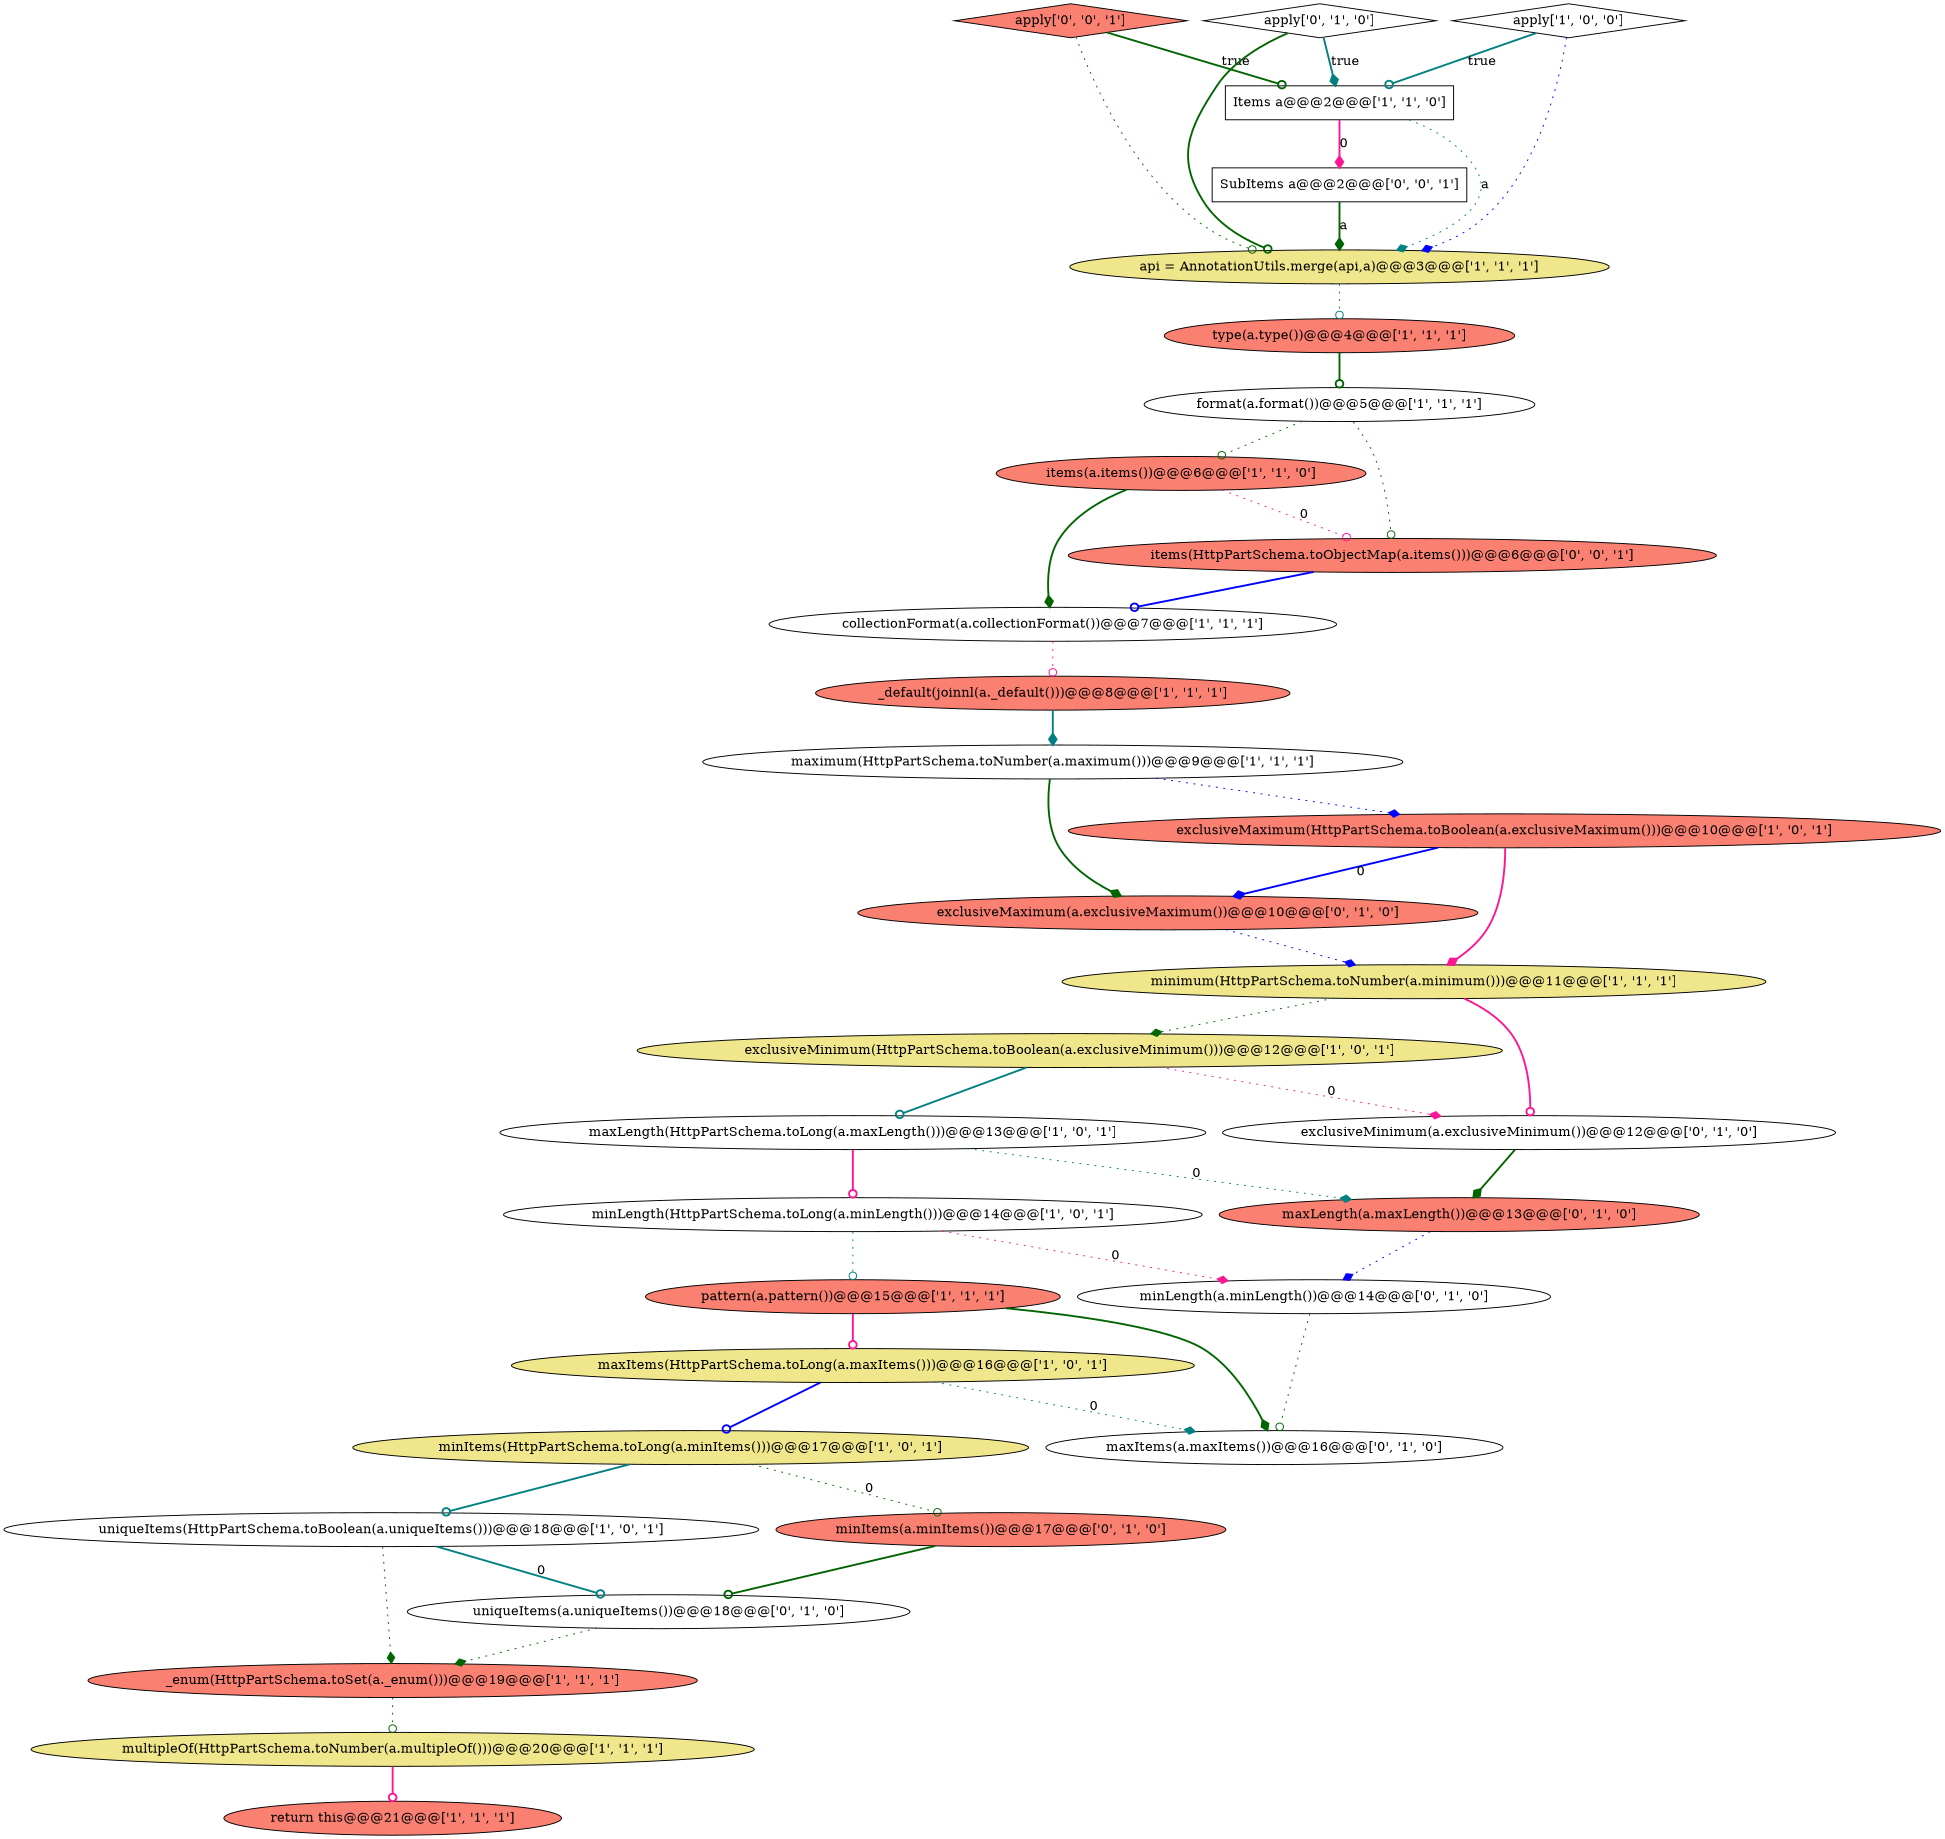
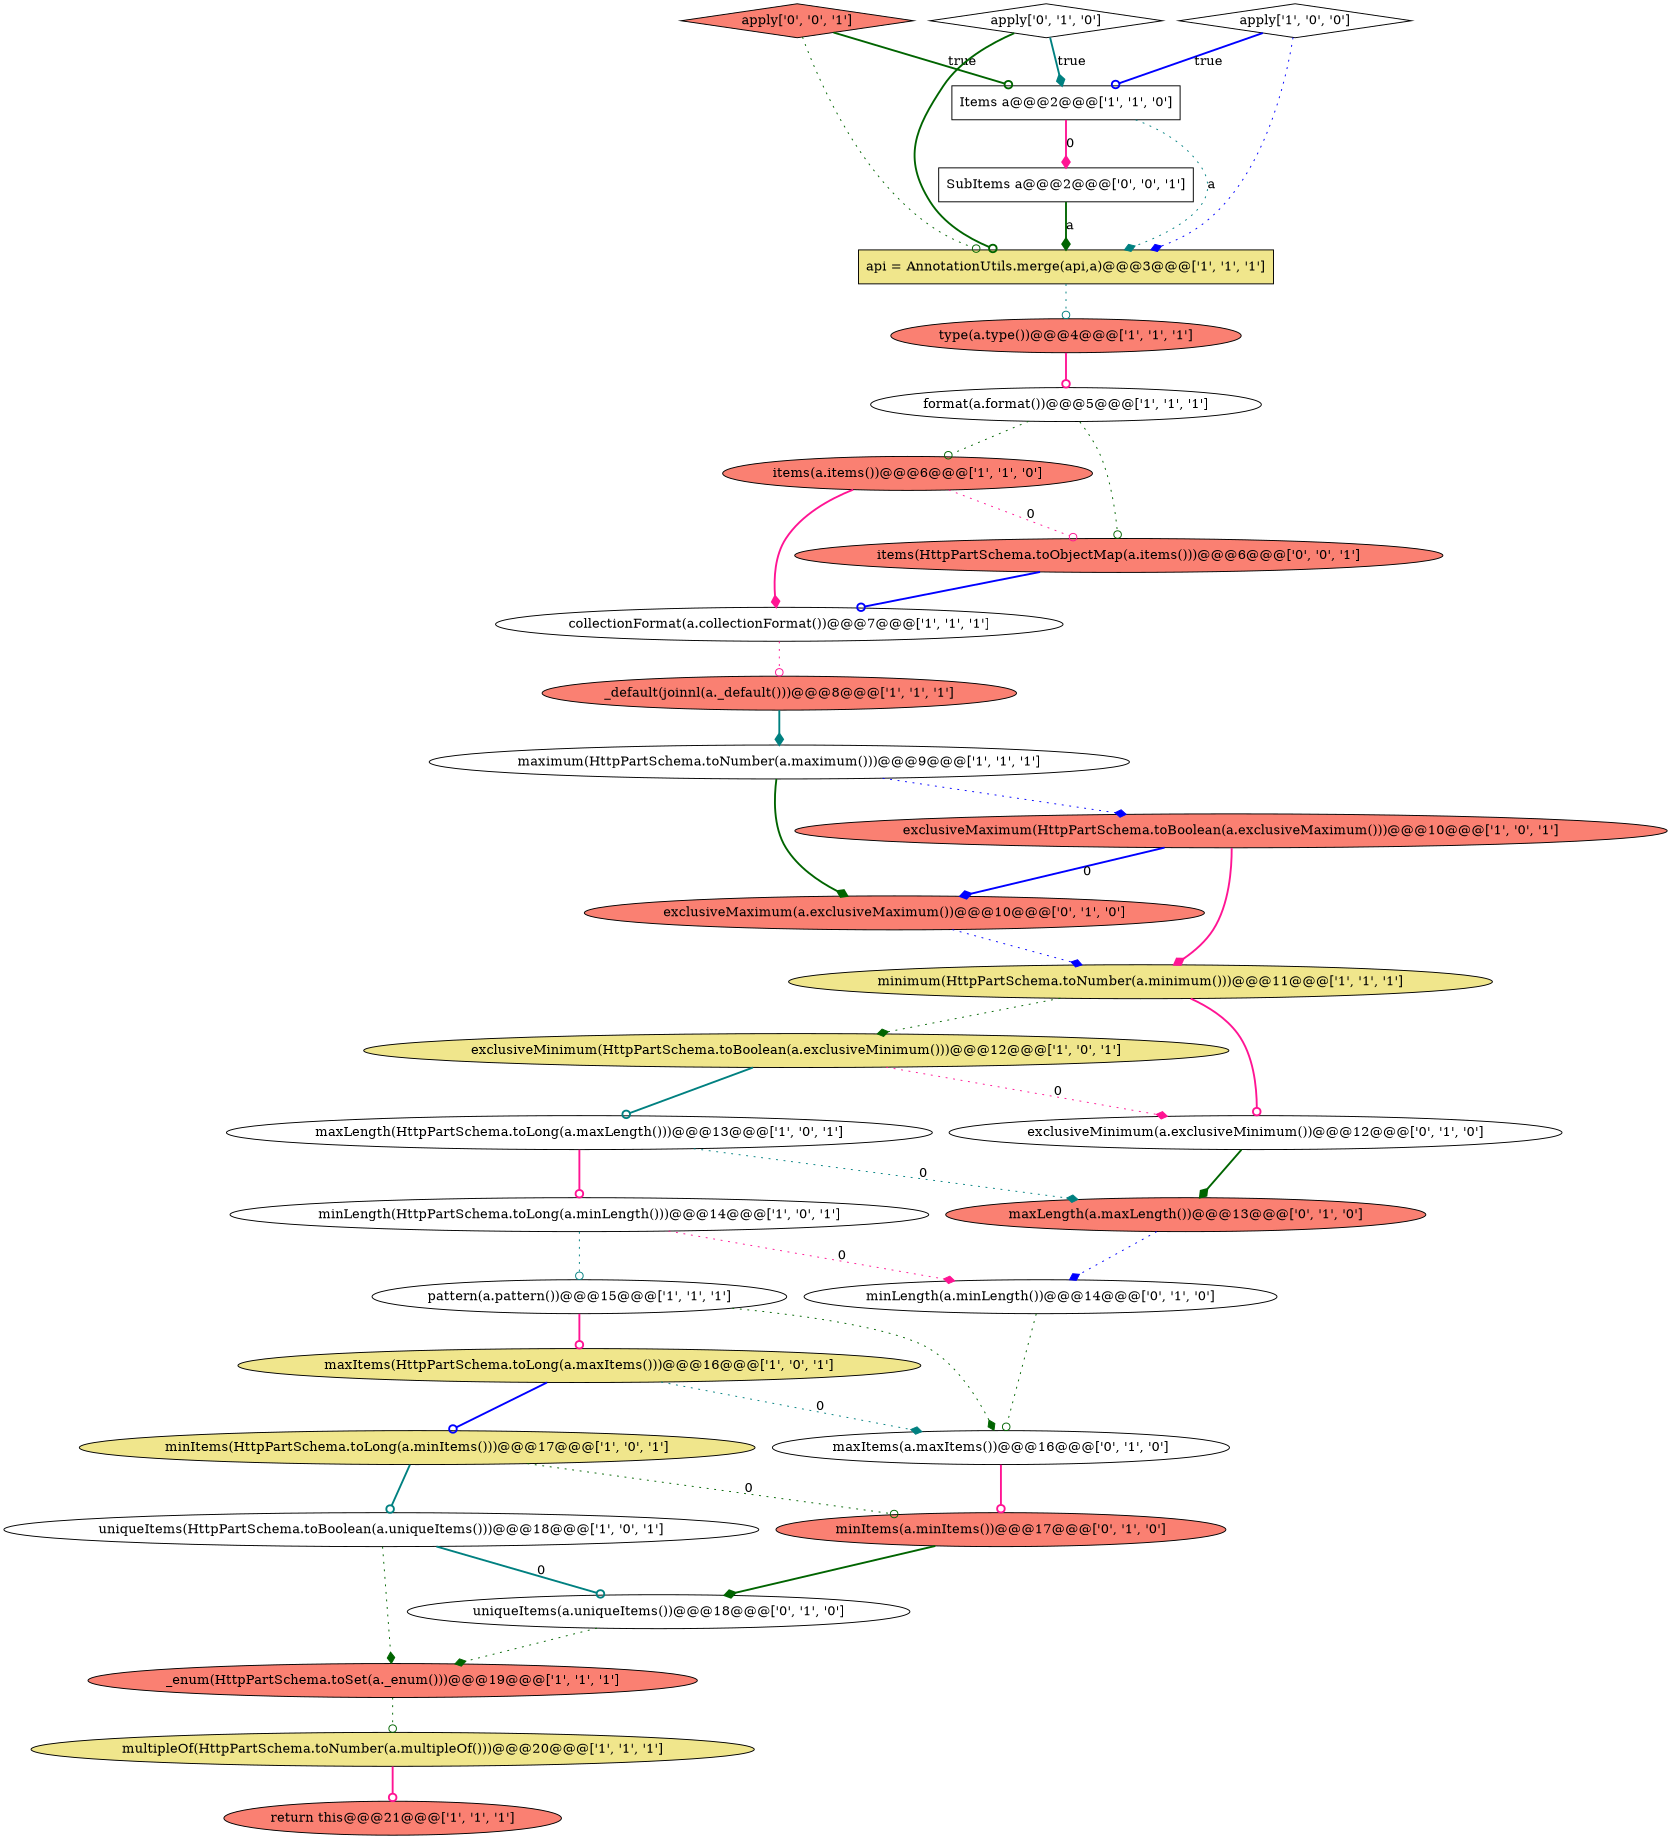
(1465, 58) -> (1191, 58)
(1340, 267) -> (1066, 267)
(1340, 366) -> (1066, 366)
(1067, 529) -> (794, 529)
(853, 1297) -> (579, 1297)
(1152, 1330) -> (879, 1331)
none -> (1001, 1485)
(834, 1570) -> (836, 1569)
